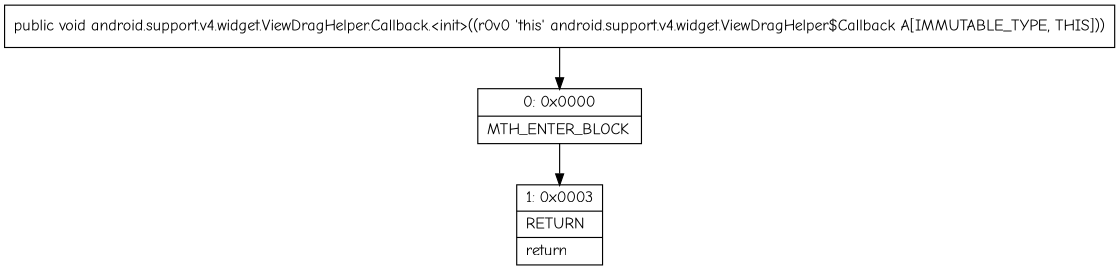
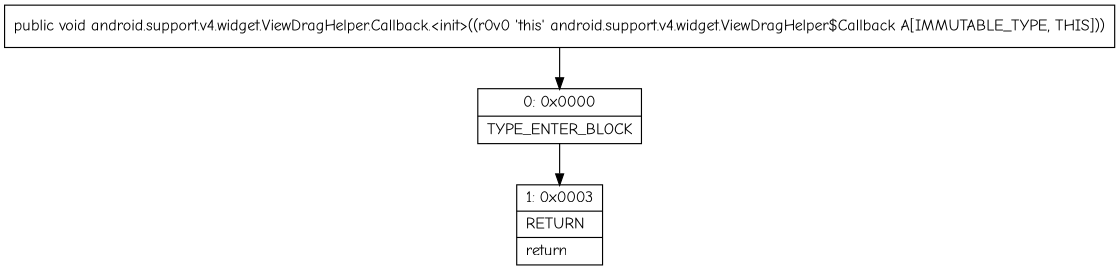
(558, 129) -> (560, 129)
